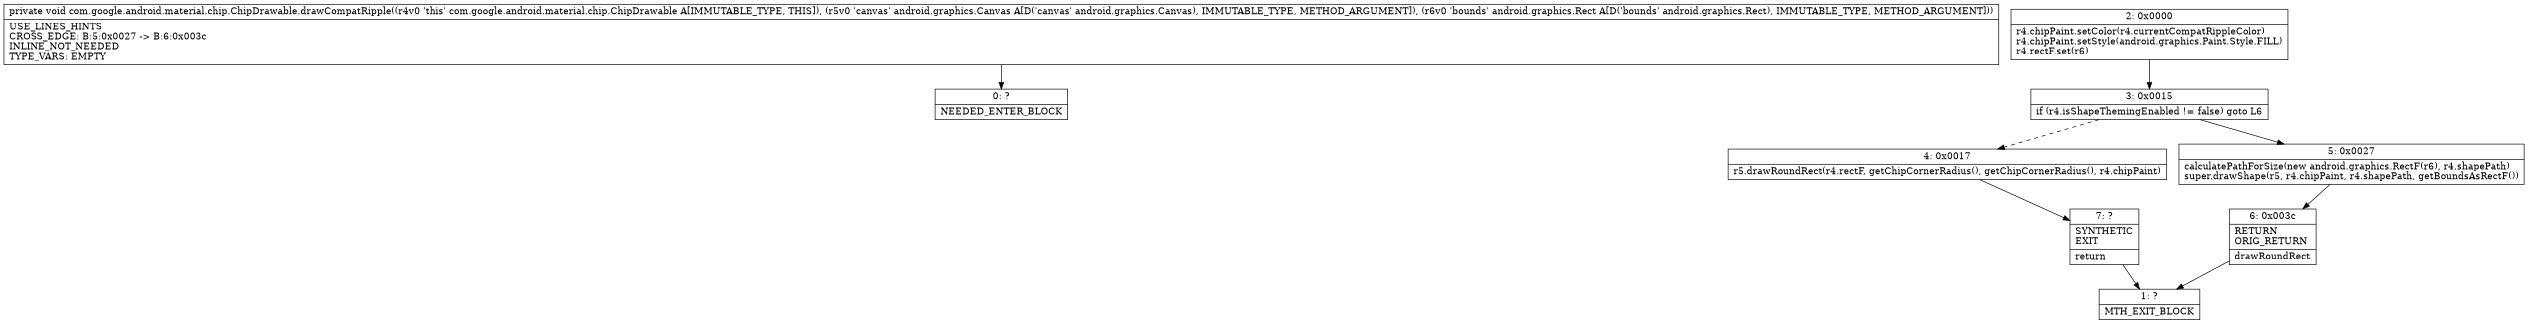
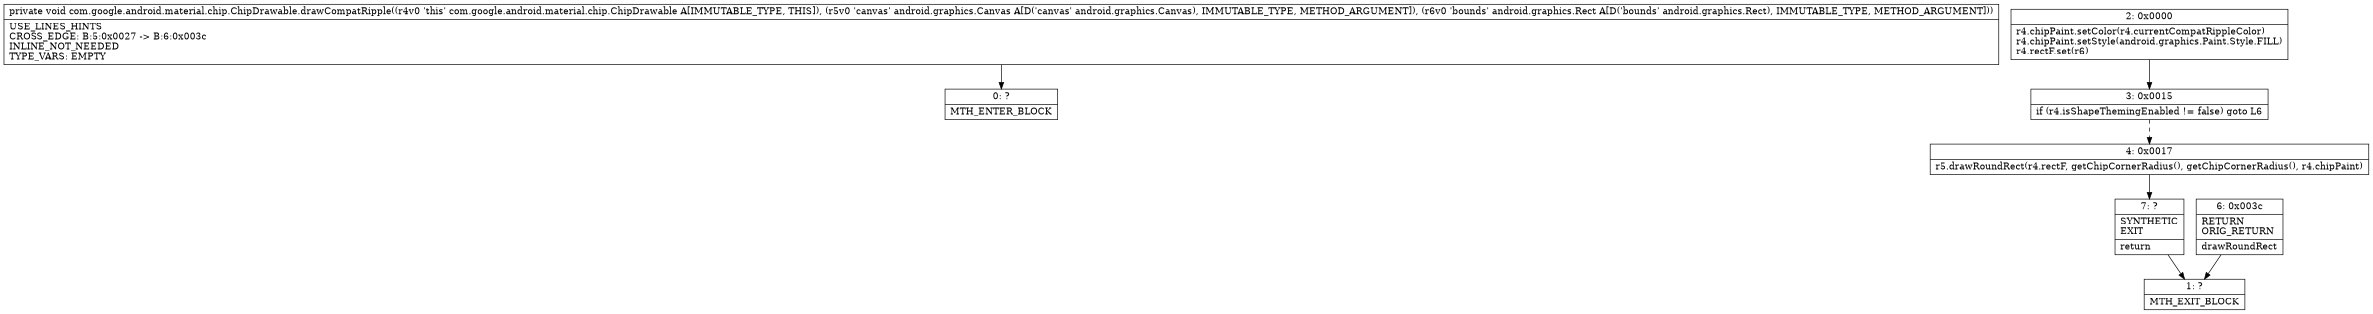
(1001, 112) -> (1001, 112)
(2352, 164) -> none
